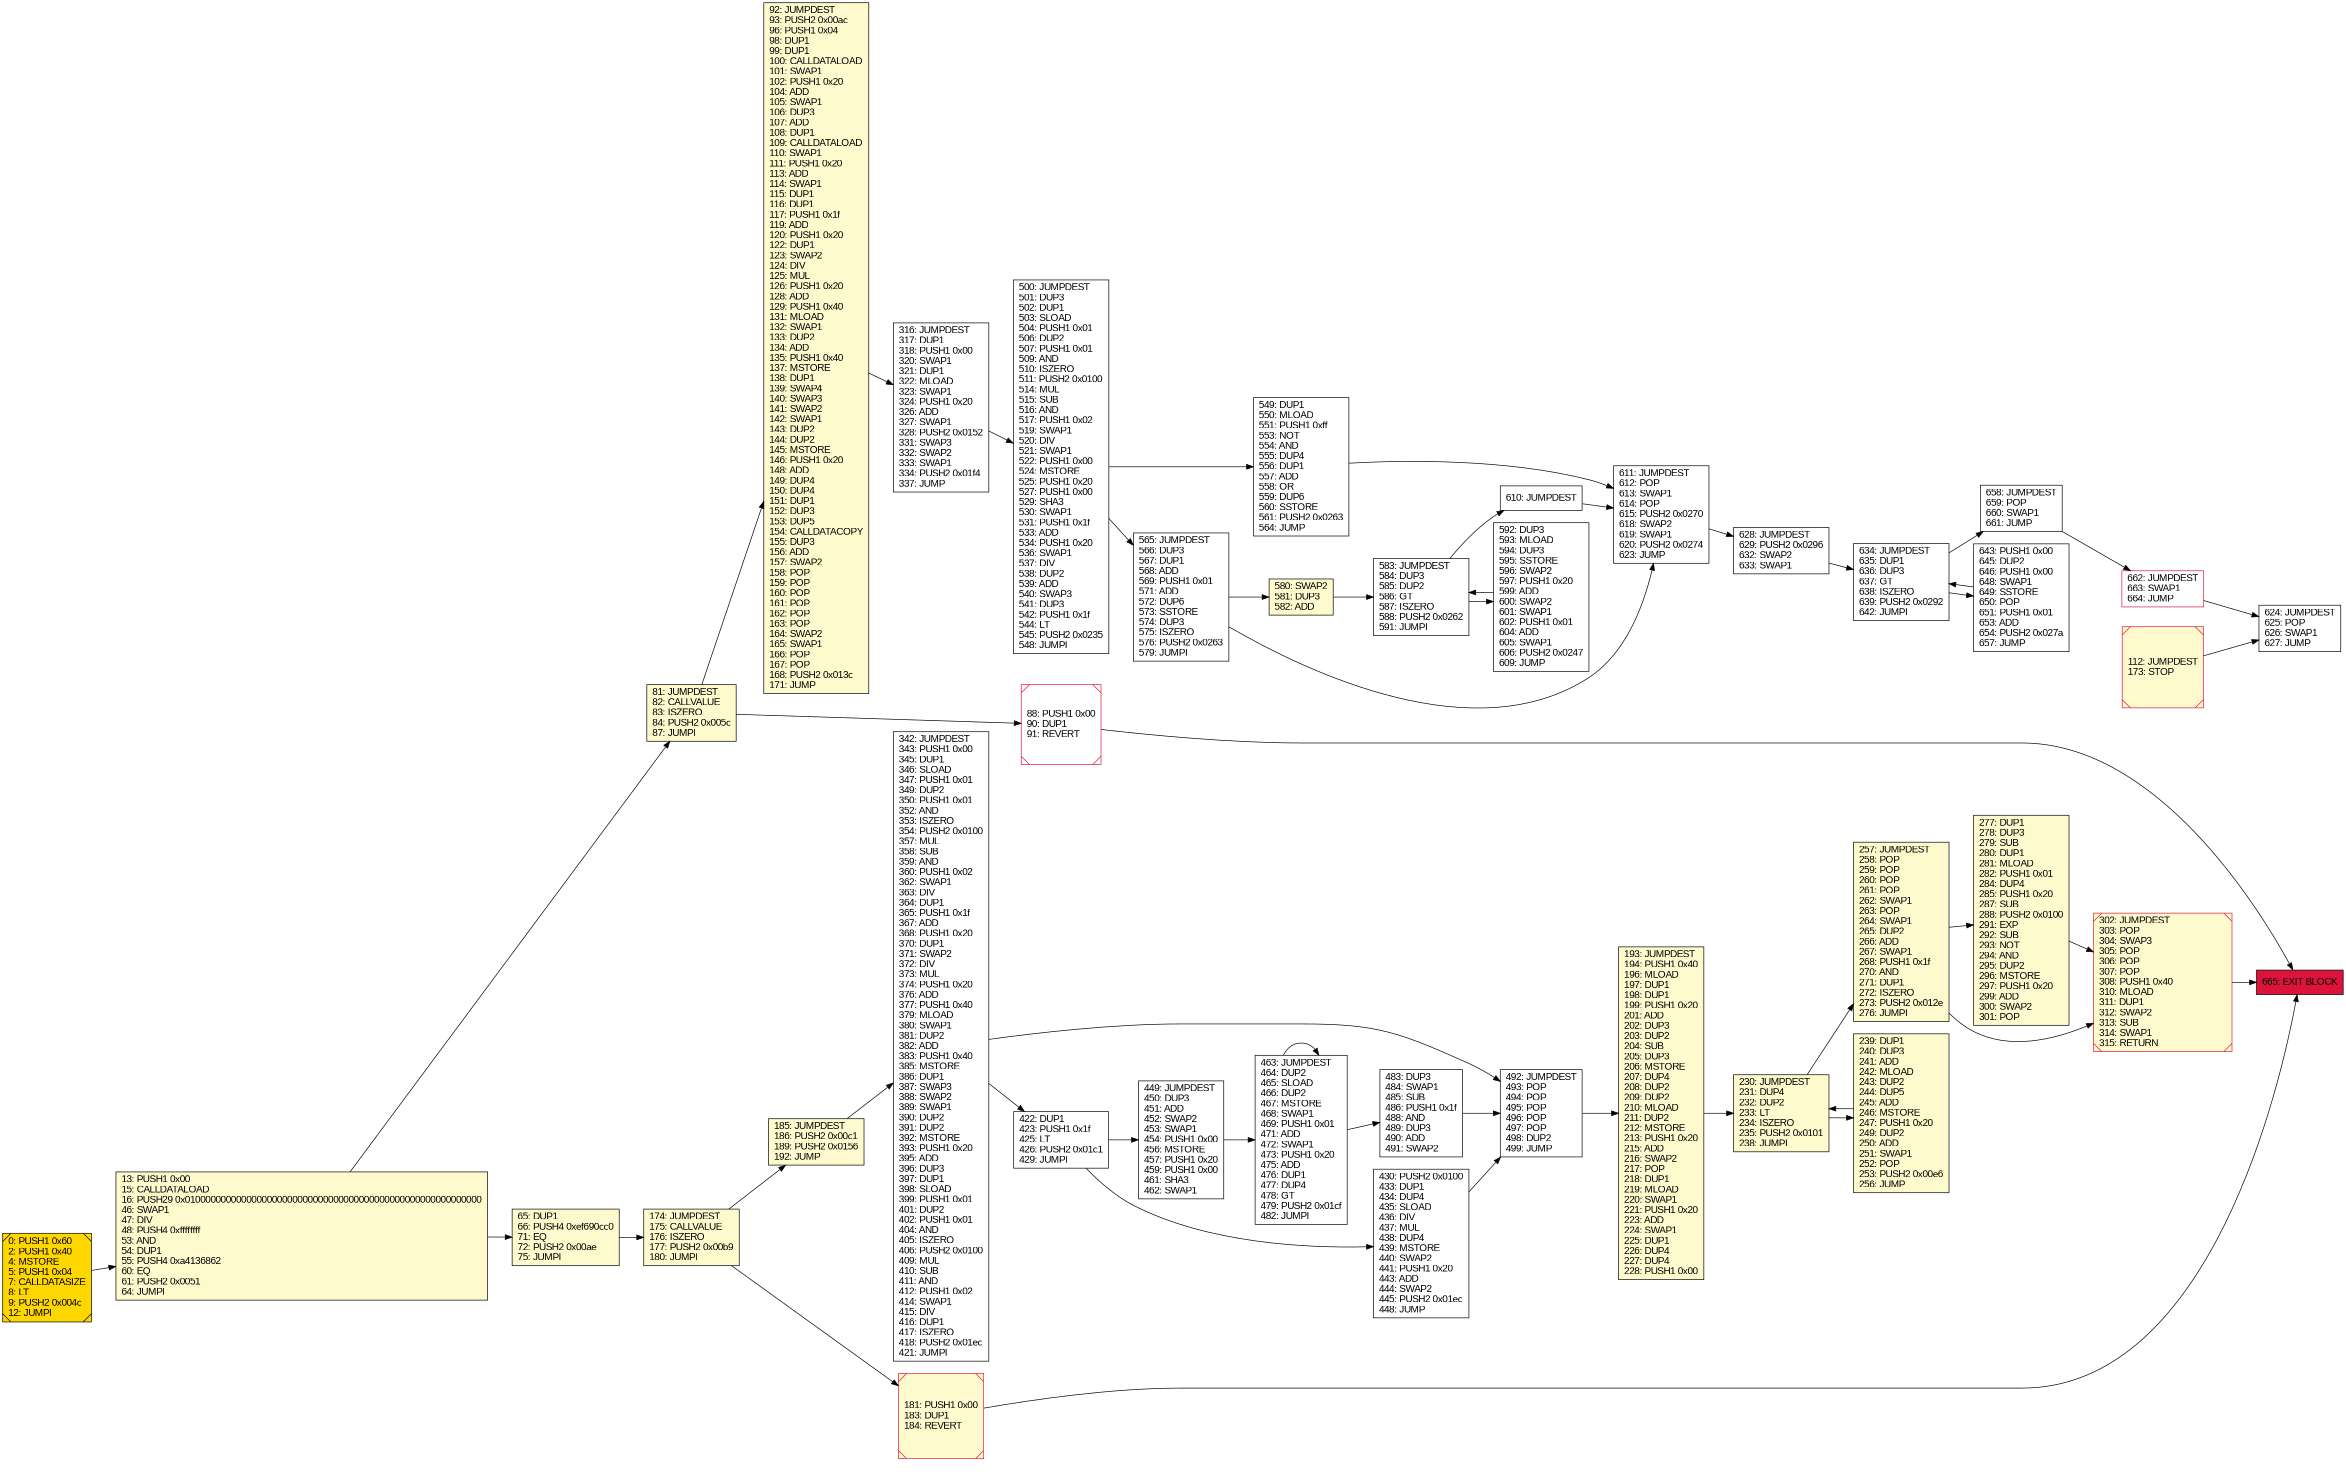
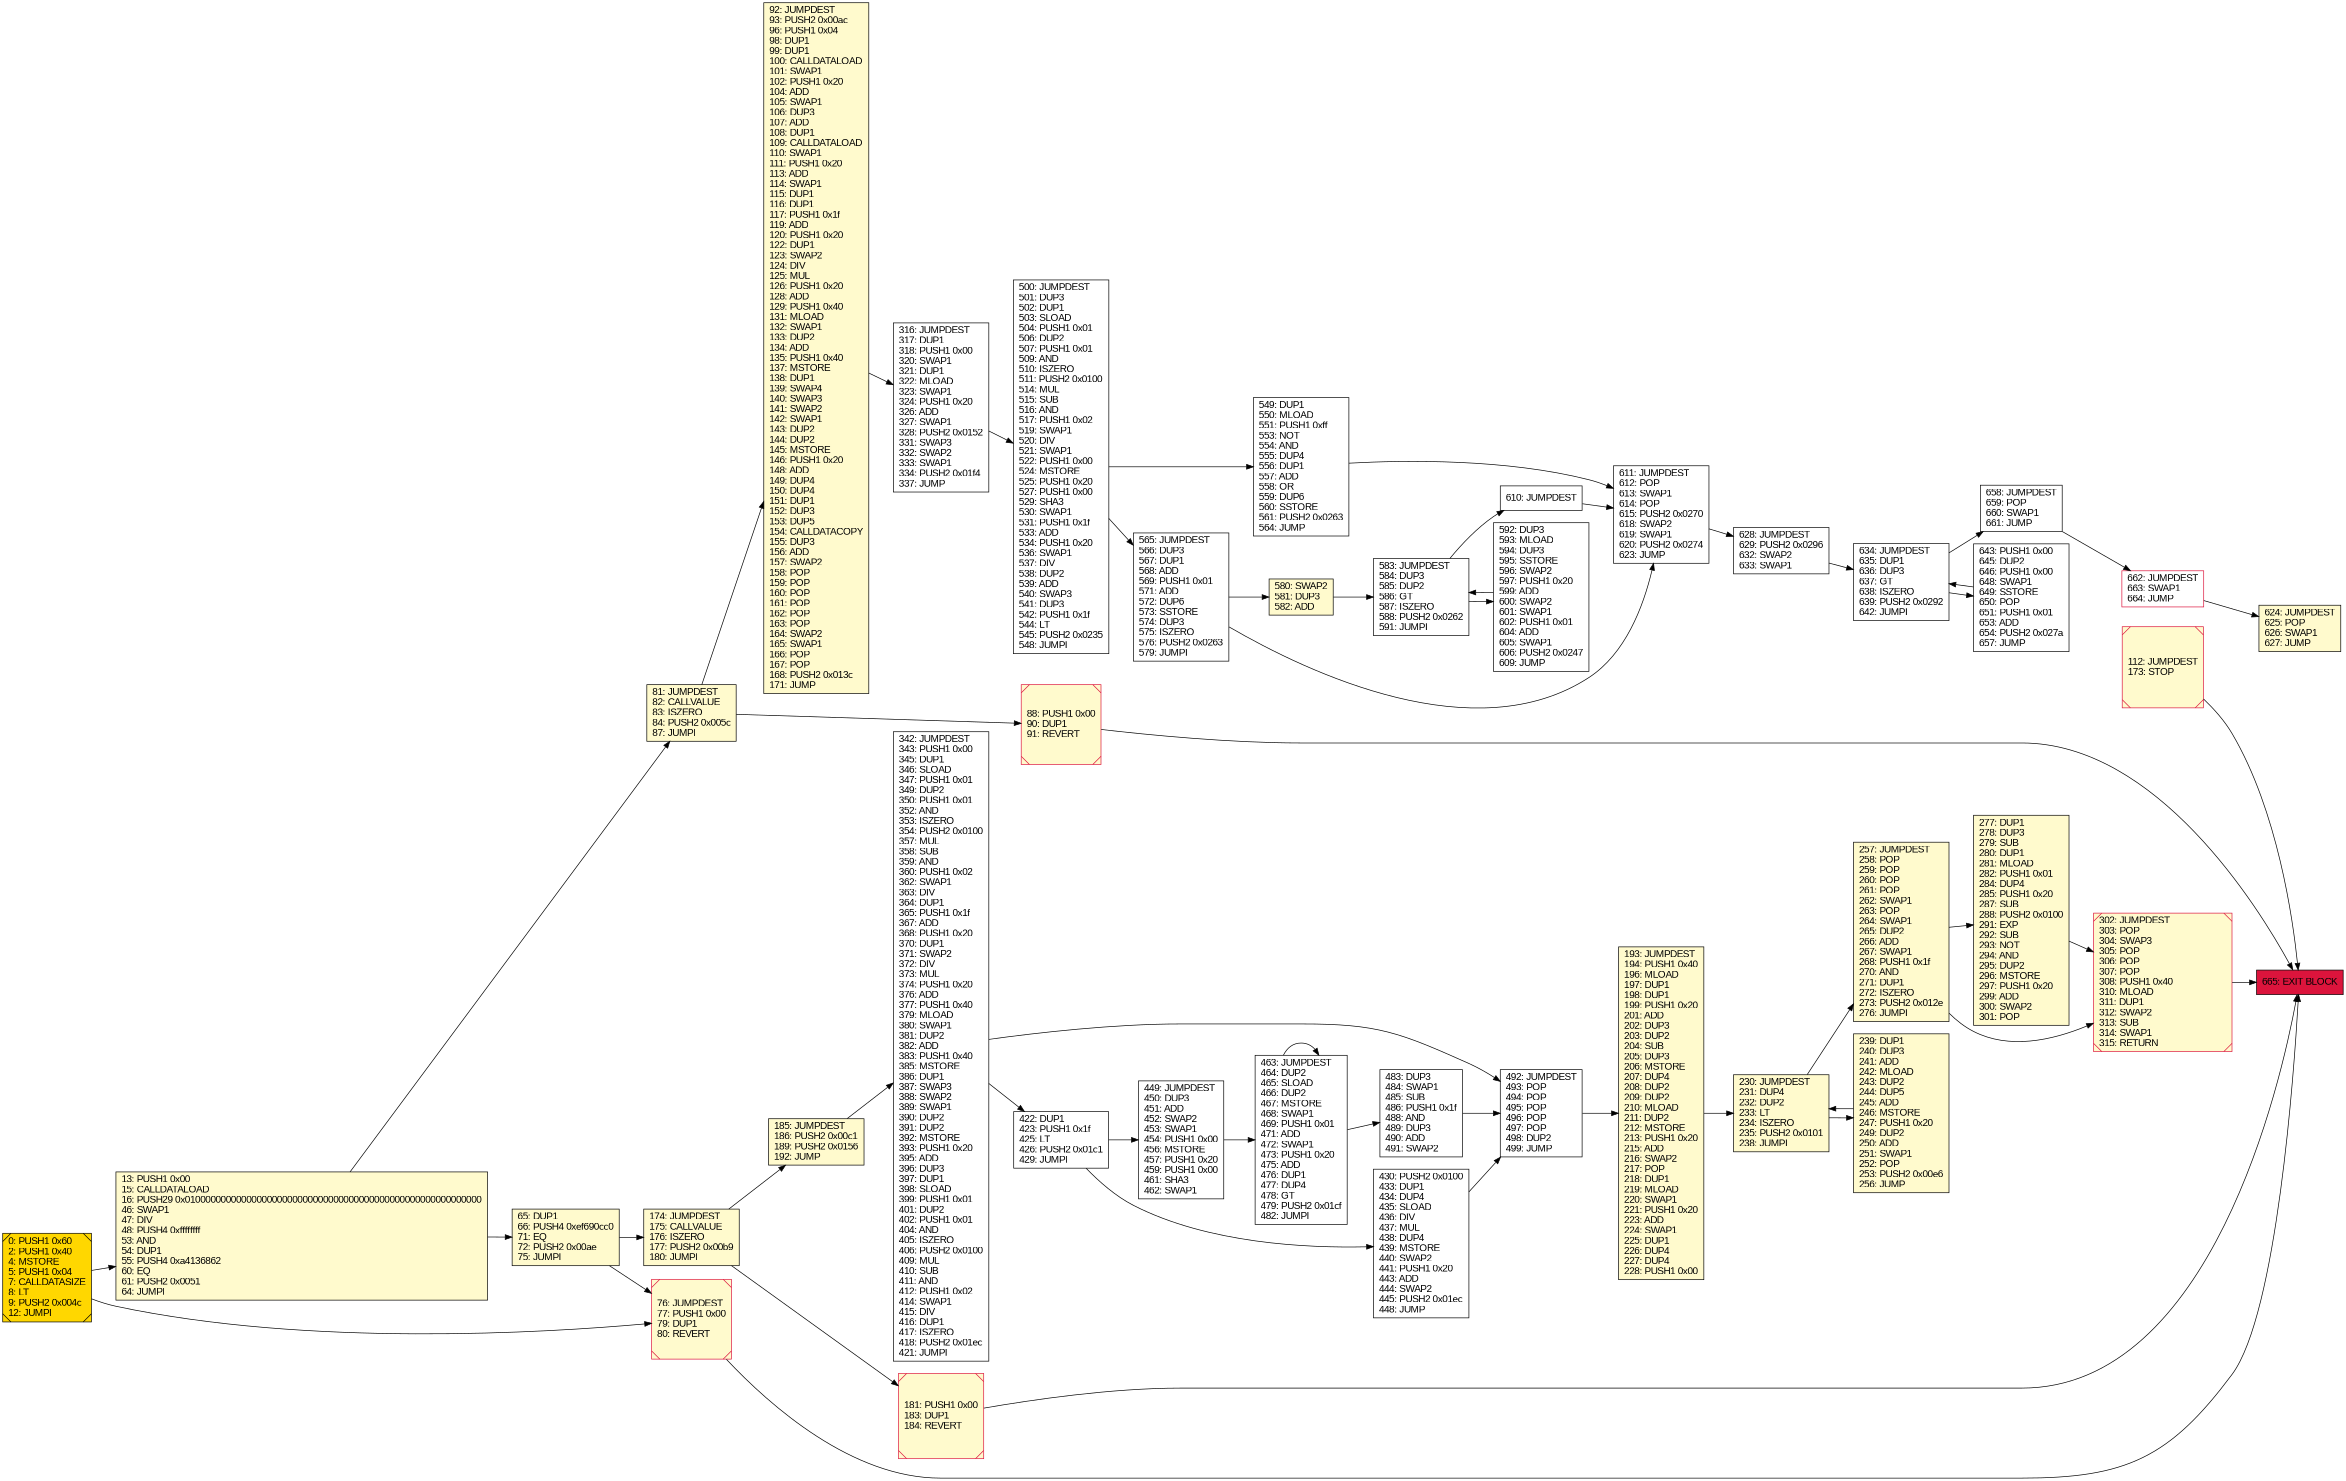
(2300, 628) -> (2300, 628)
(2228, 649) -> (2270, 823)
(1061, 725) -> (1061, 725)
none -> (691, 1319)
